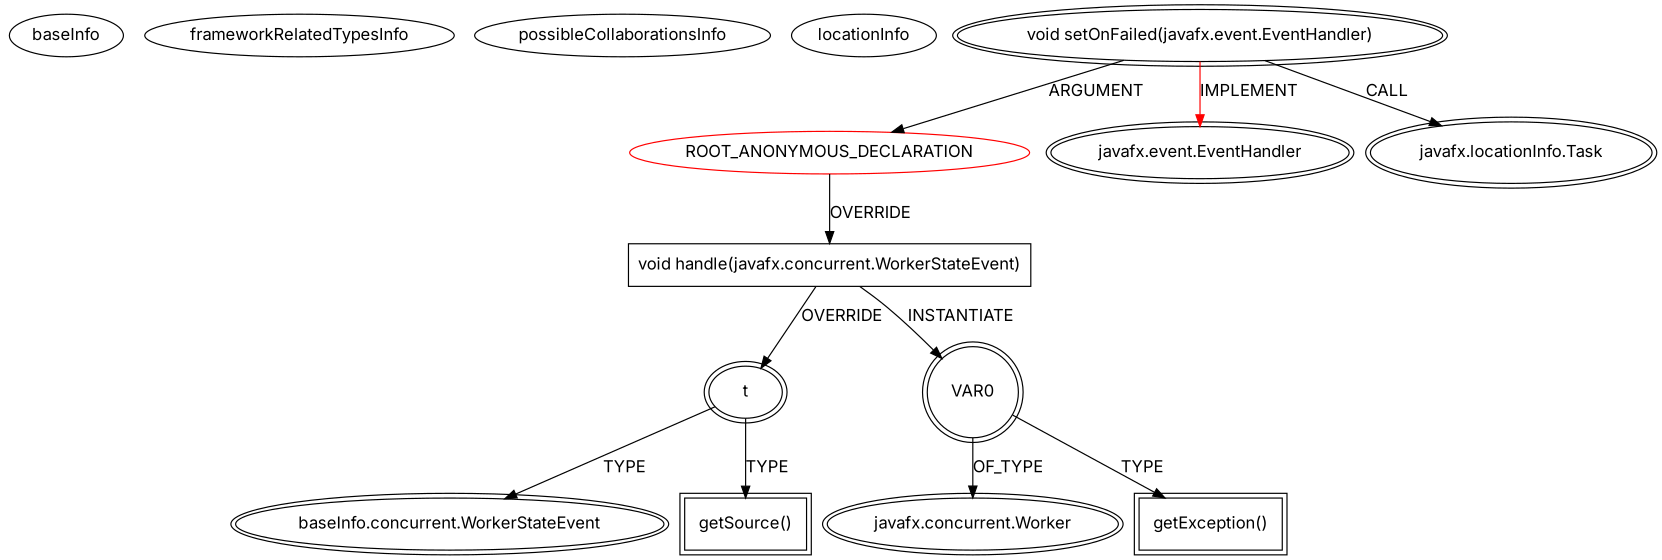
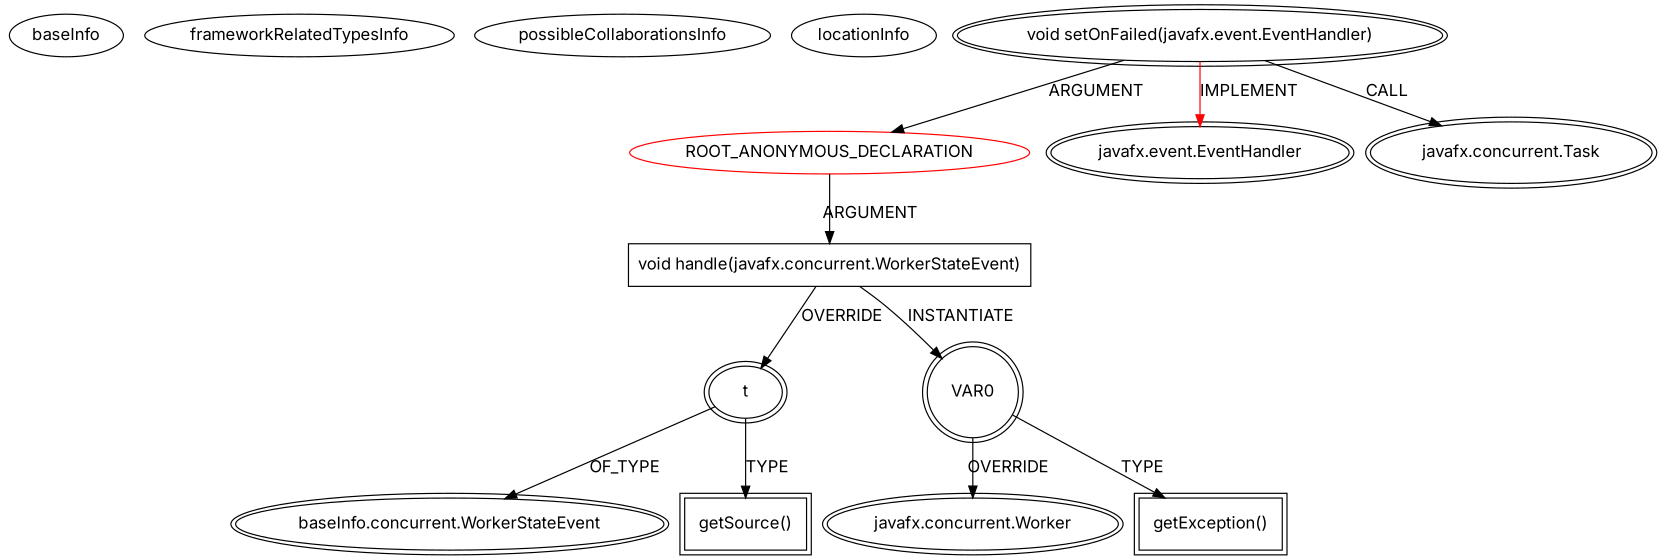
(1511, 153) -> (1511, 153)
(870, 214) -> (870, 214)
(625, 468) -> (625, 468)
(1008, 468) -> (1008, 468)
